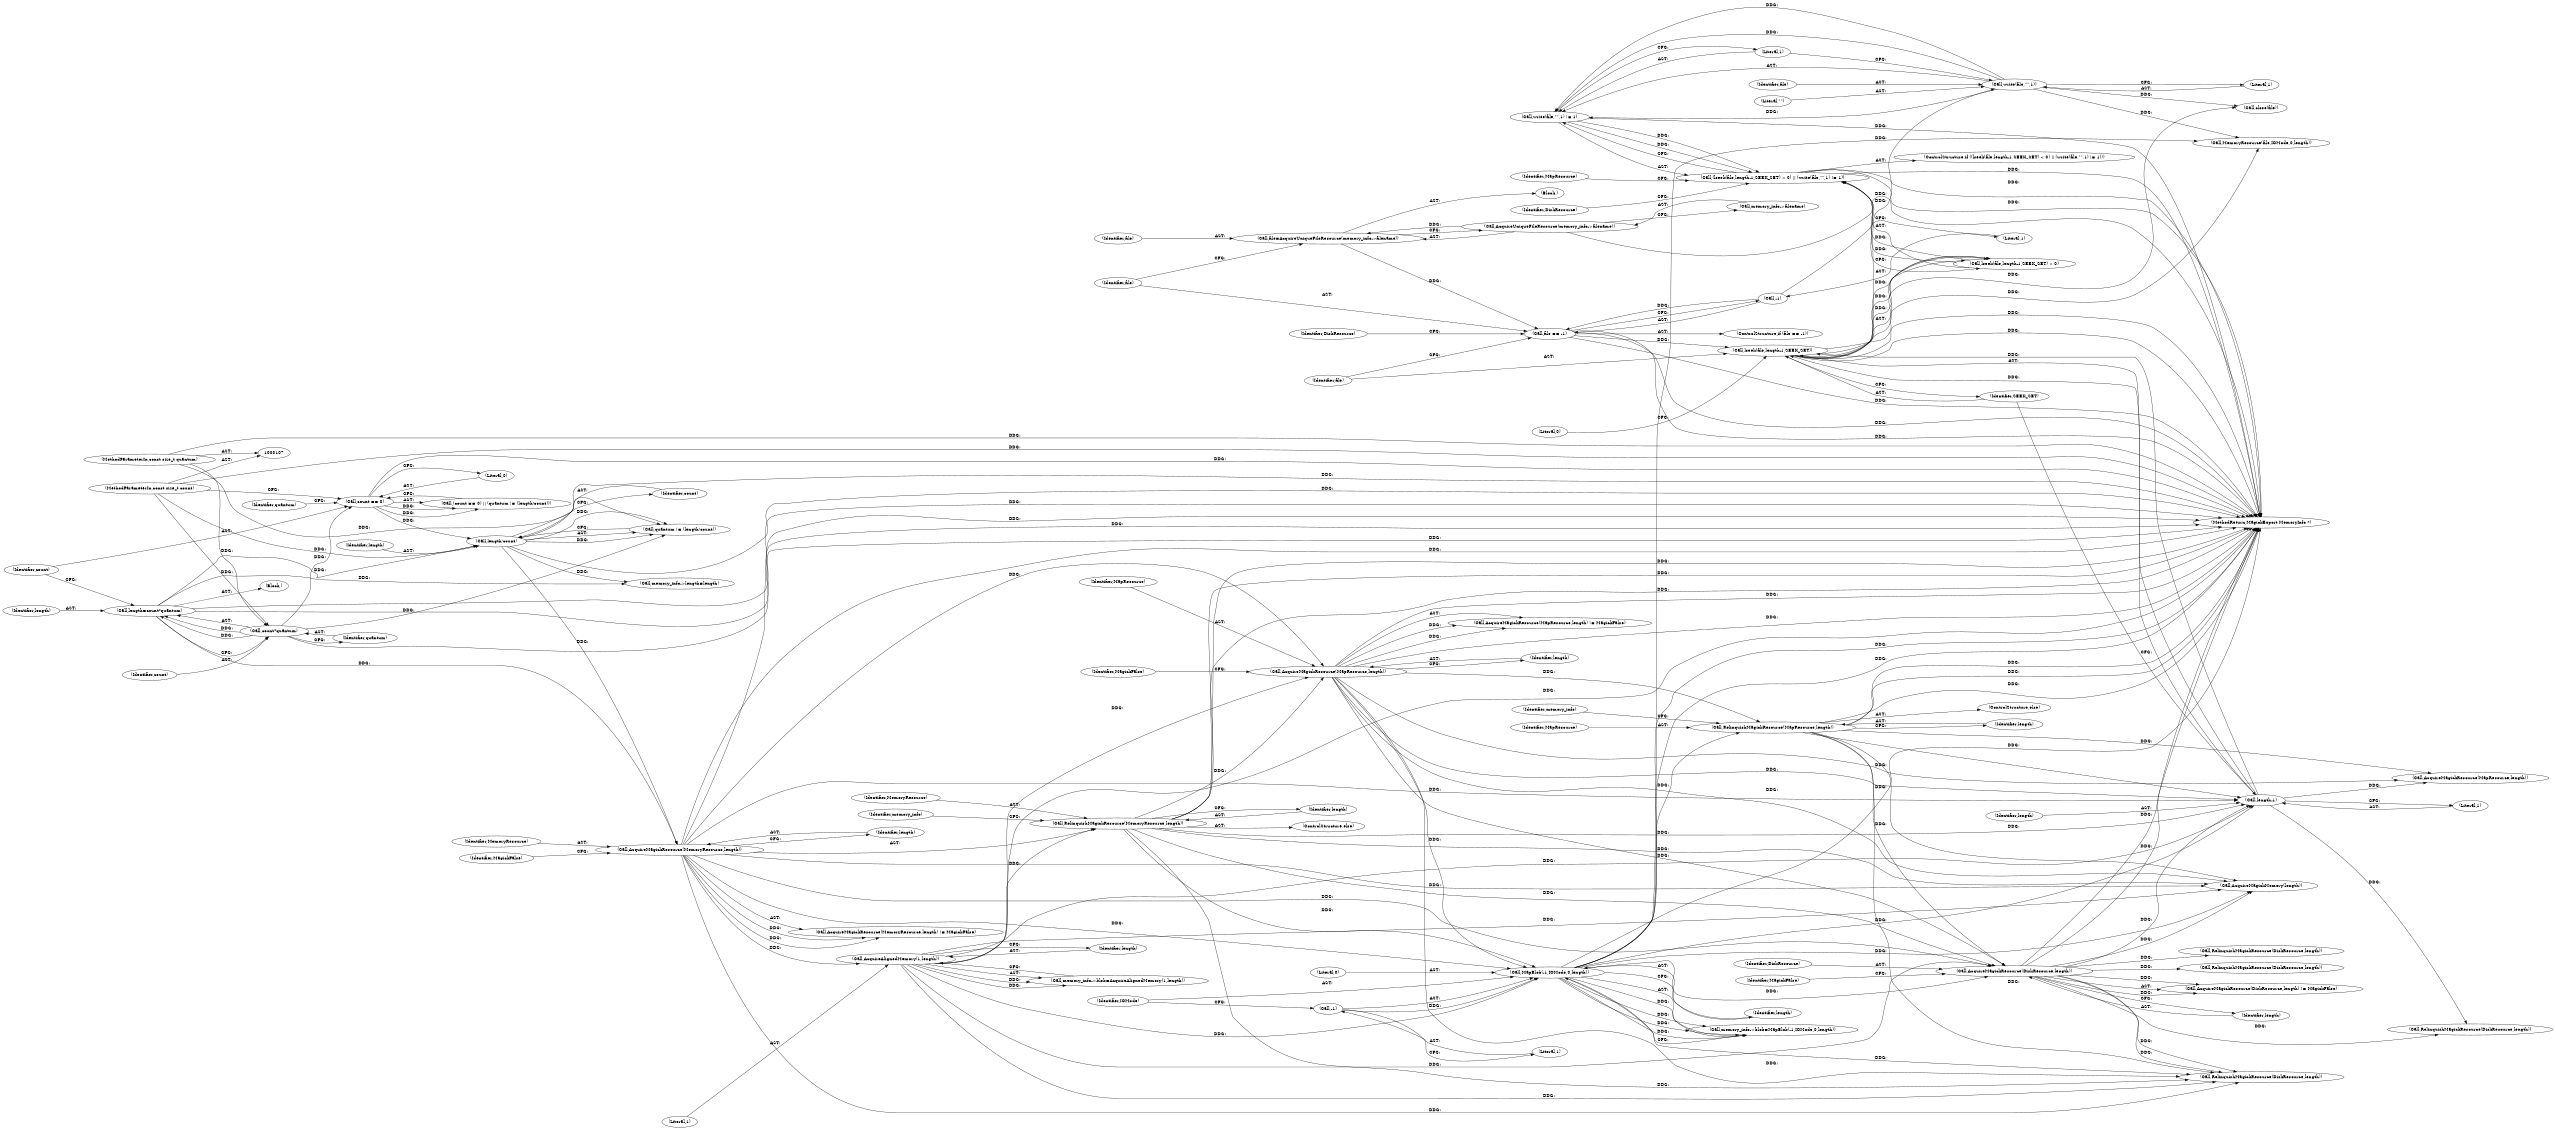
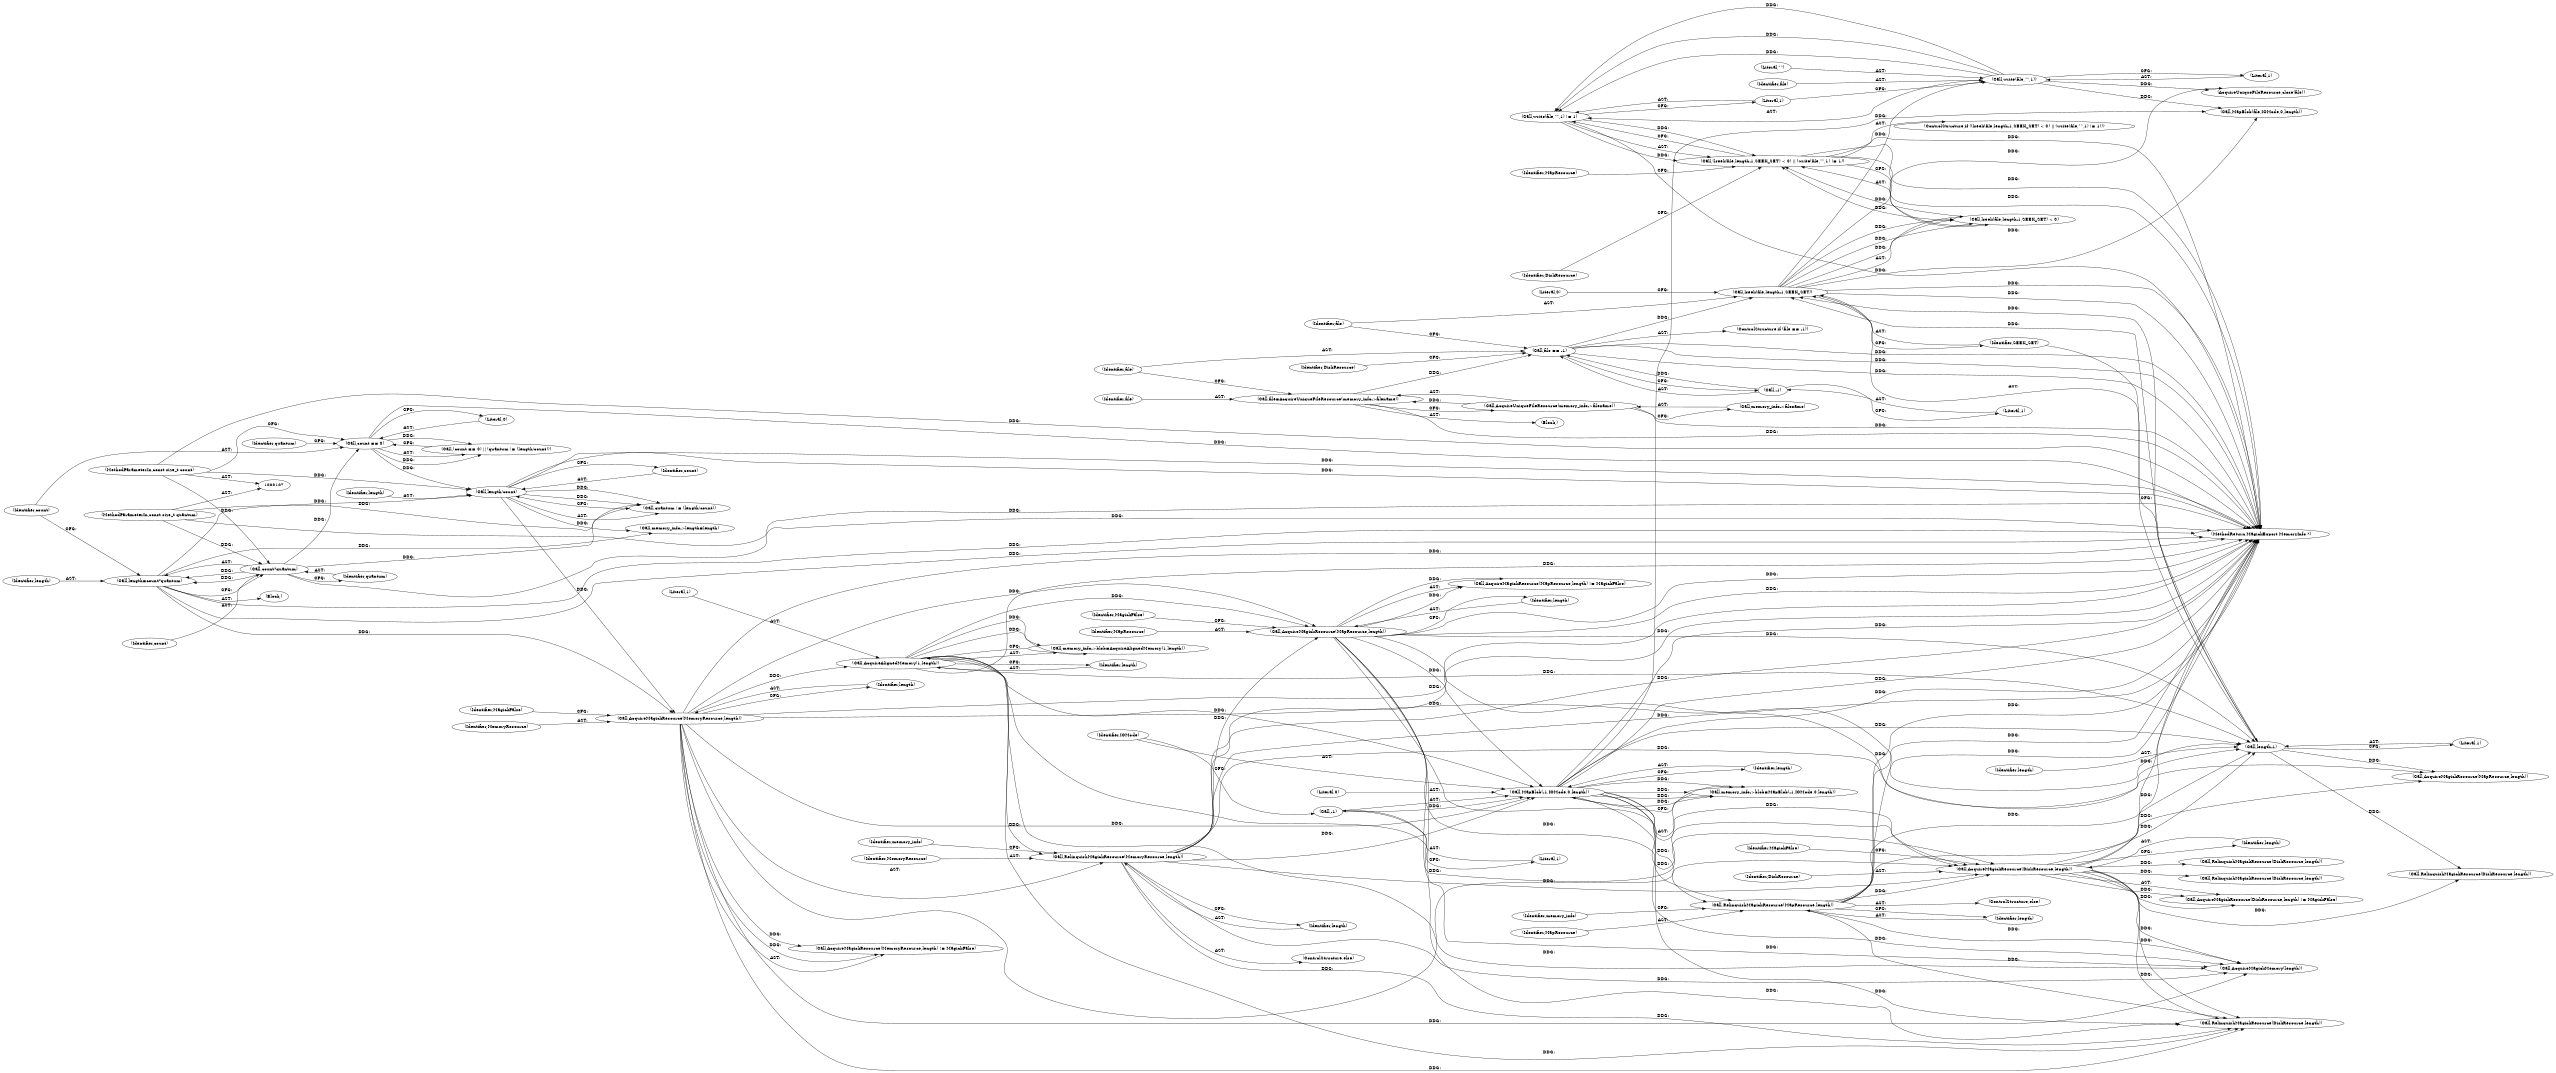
(2261, 108) -> (2261, 93)
(2261, 143) -> (2261, 112)
none -> (1825, 435)
